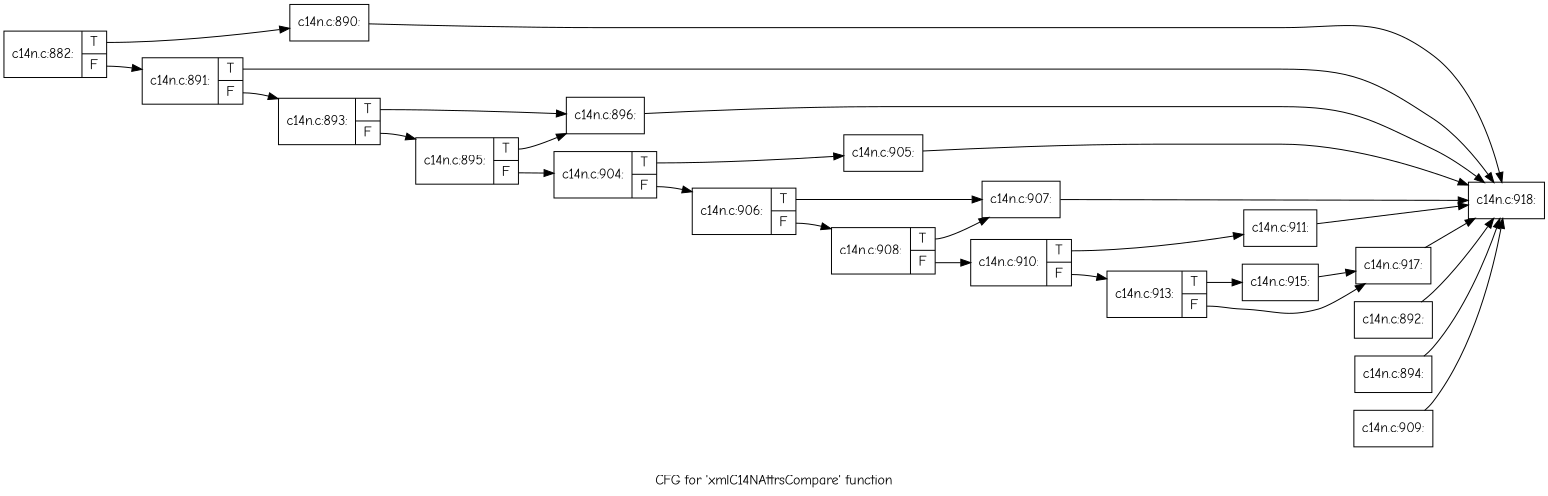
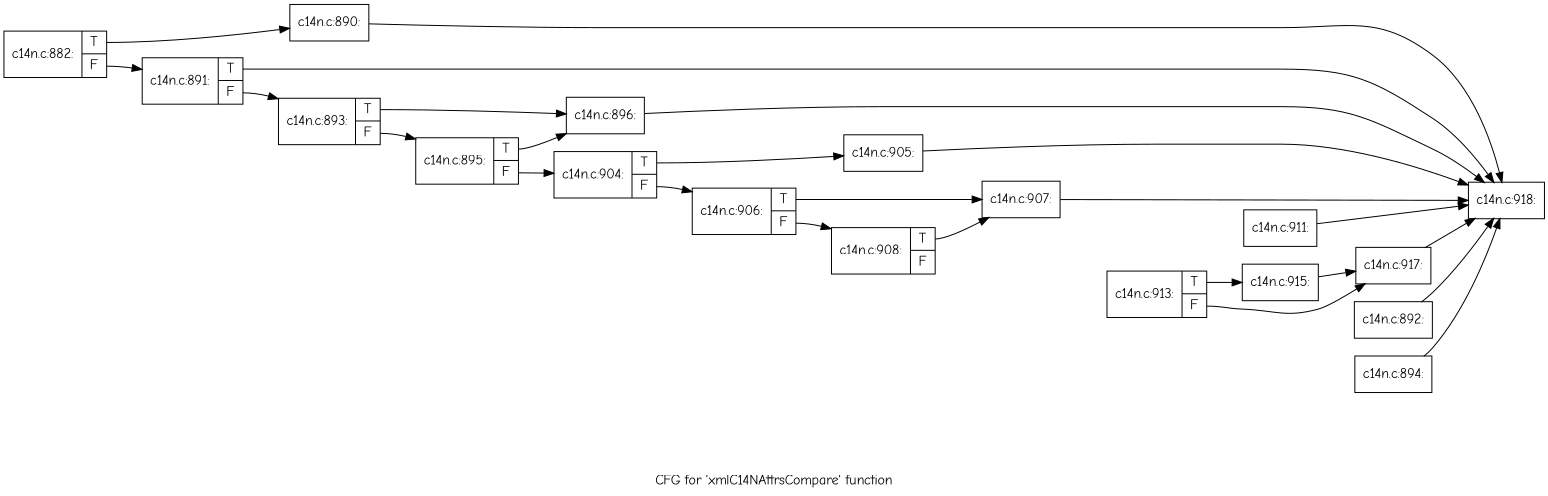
(1021, 263) -> none
(1393, 429) -> none
